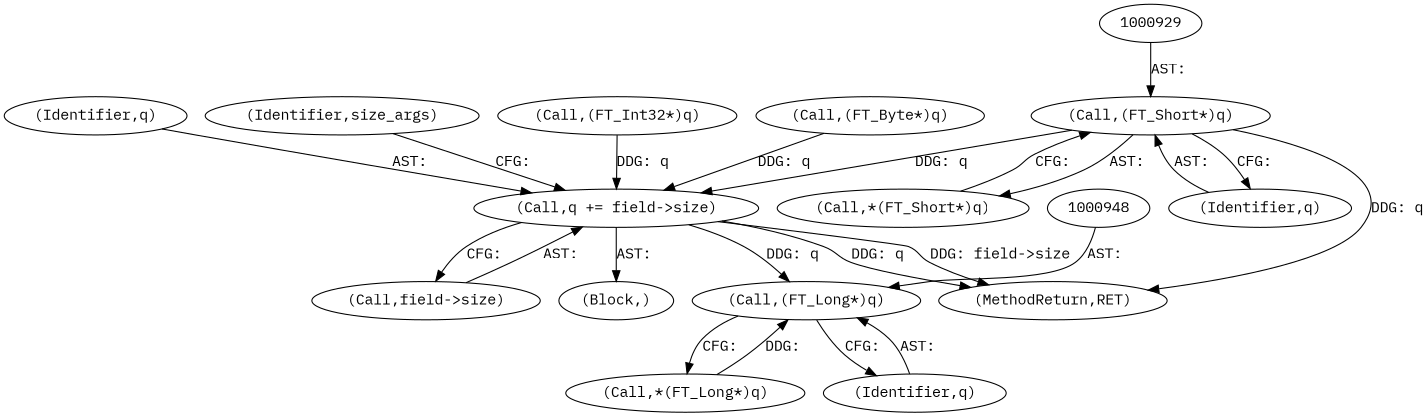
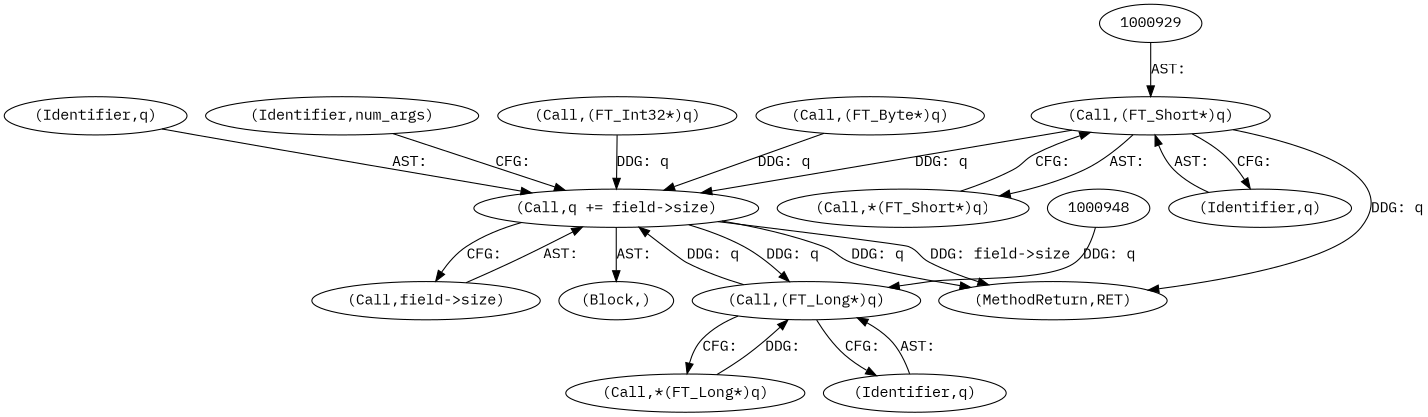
(342, 116) -> (342, 116)
(1109, 254) -> (1109, 254)
none -> (692, 265)
